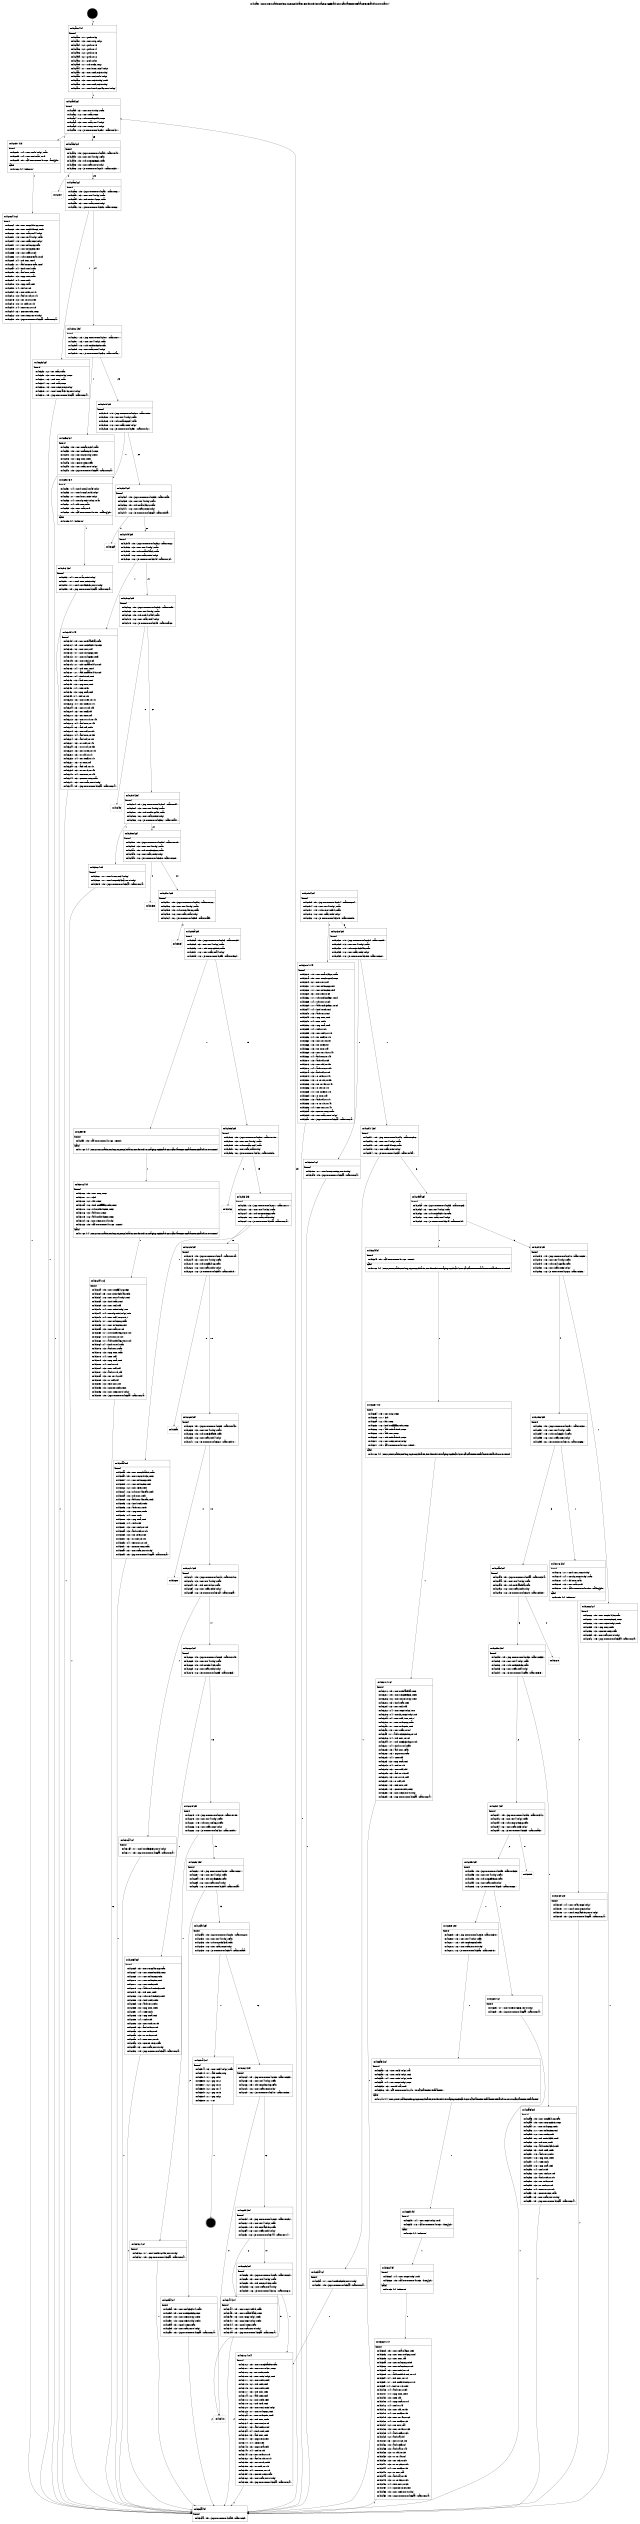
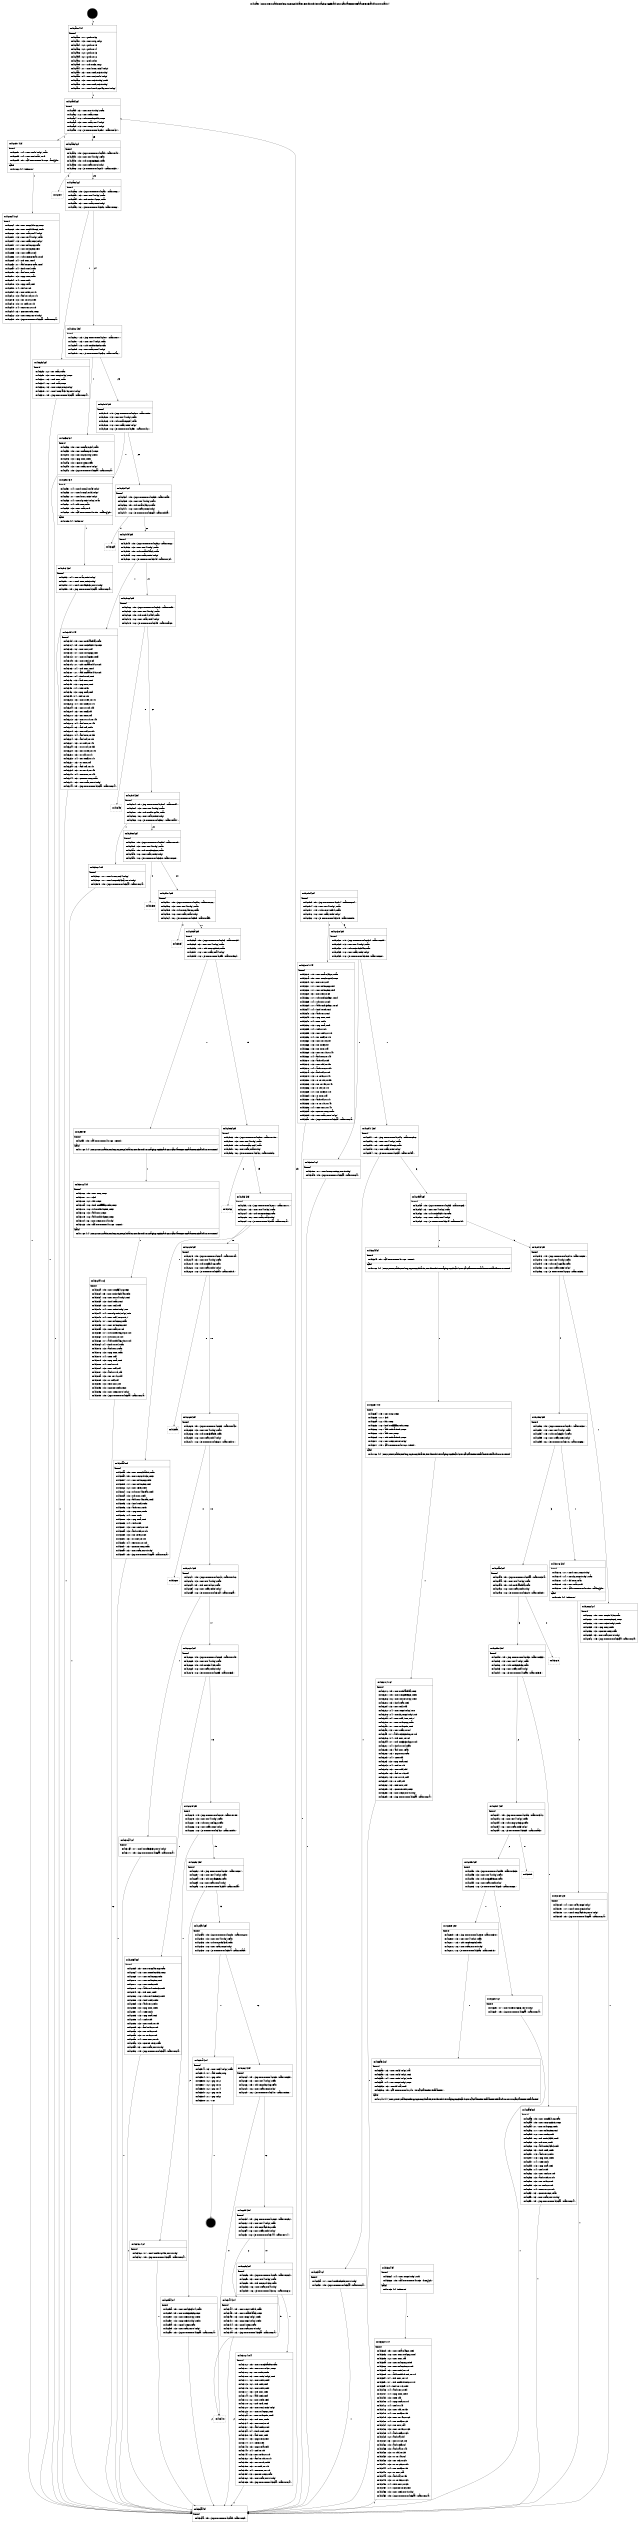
none -> (199, 925)
(427, 2223) -> none
(313, 2326) -> (344, 2431)
